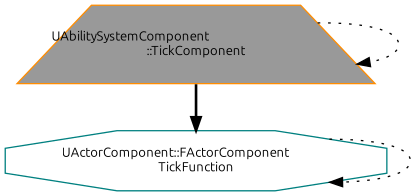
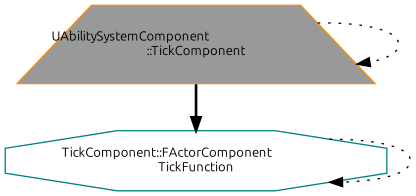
(196, 161) -> (196, 161)
